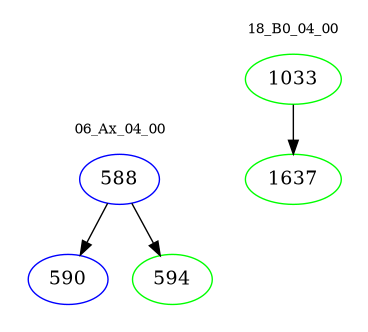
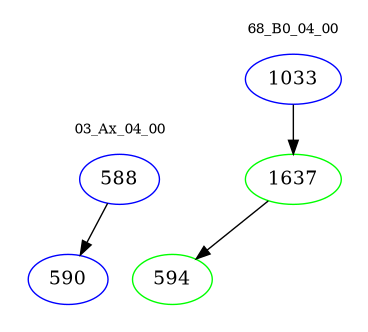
(293, 30) -> (293, 30)
(293, 79) -> (293, 79)
(120, 130) -> (120, 130)
(143, 223) -> (238, 226)
